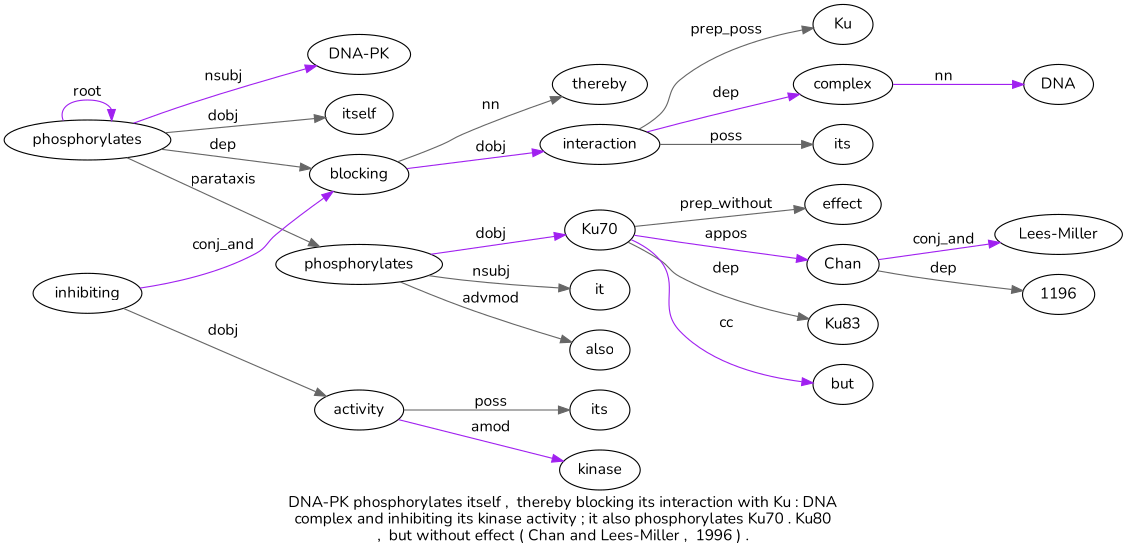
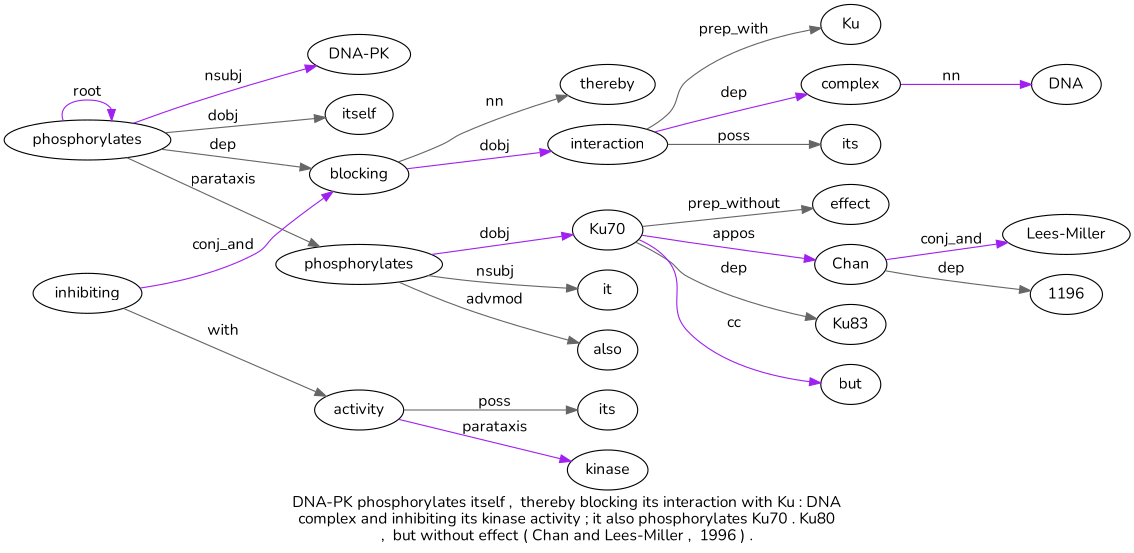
(727, 29) -> (734, 29)
(223, 331) -> (223, 331)
(491, 427) -> (495, 427)
